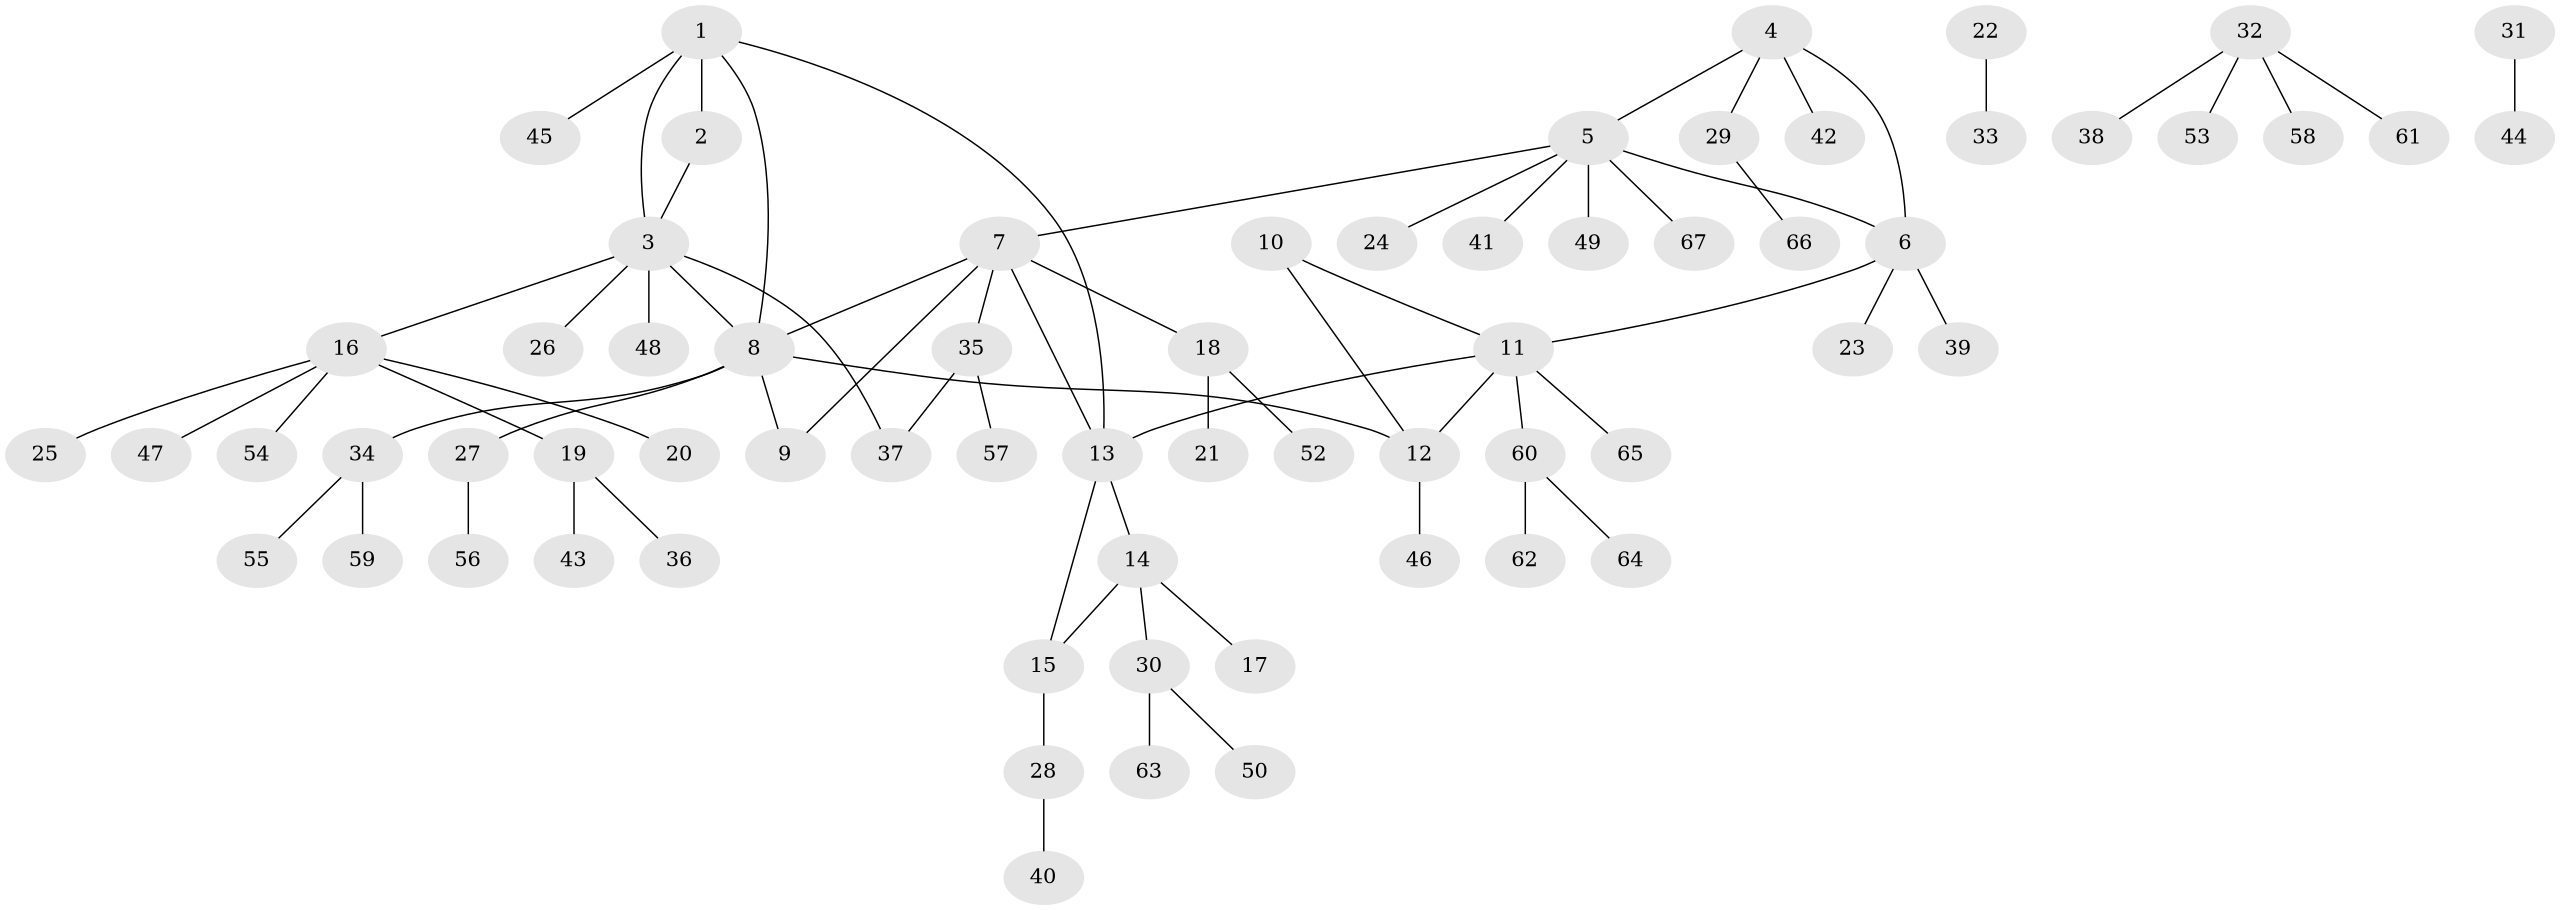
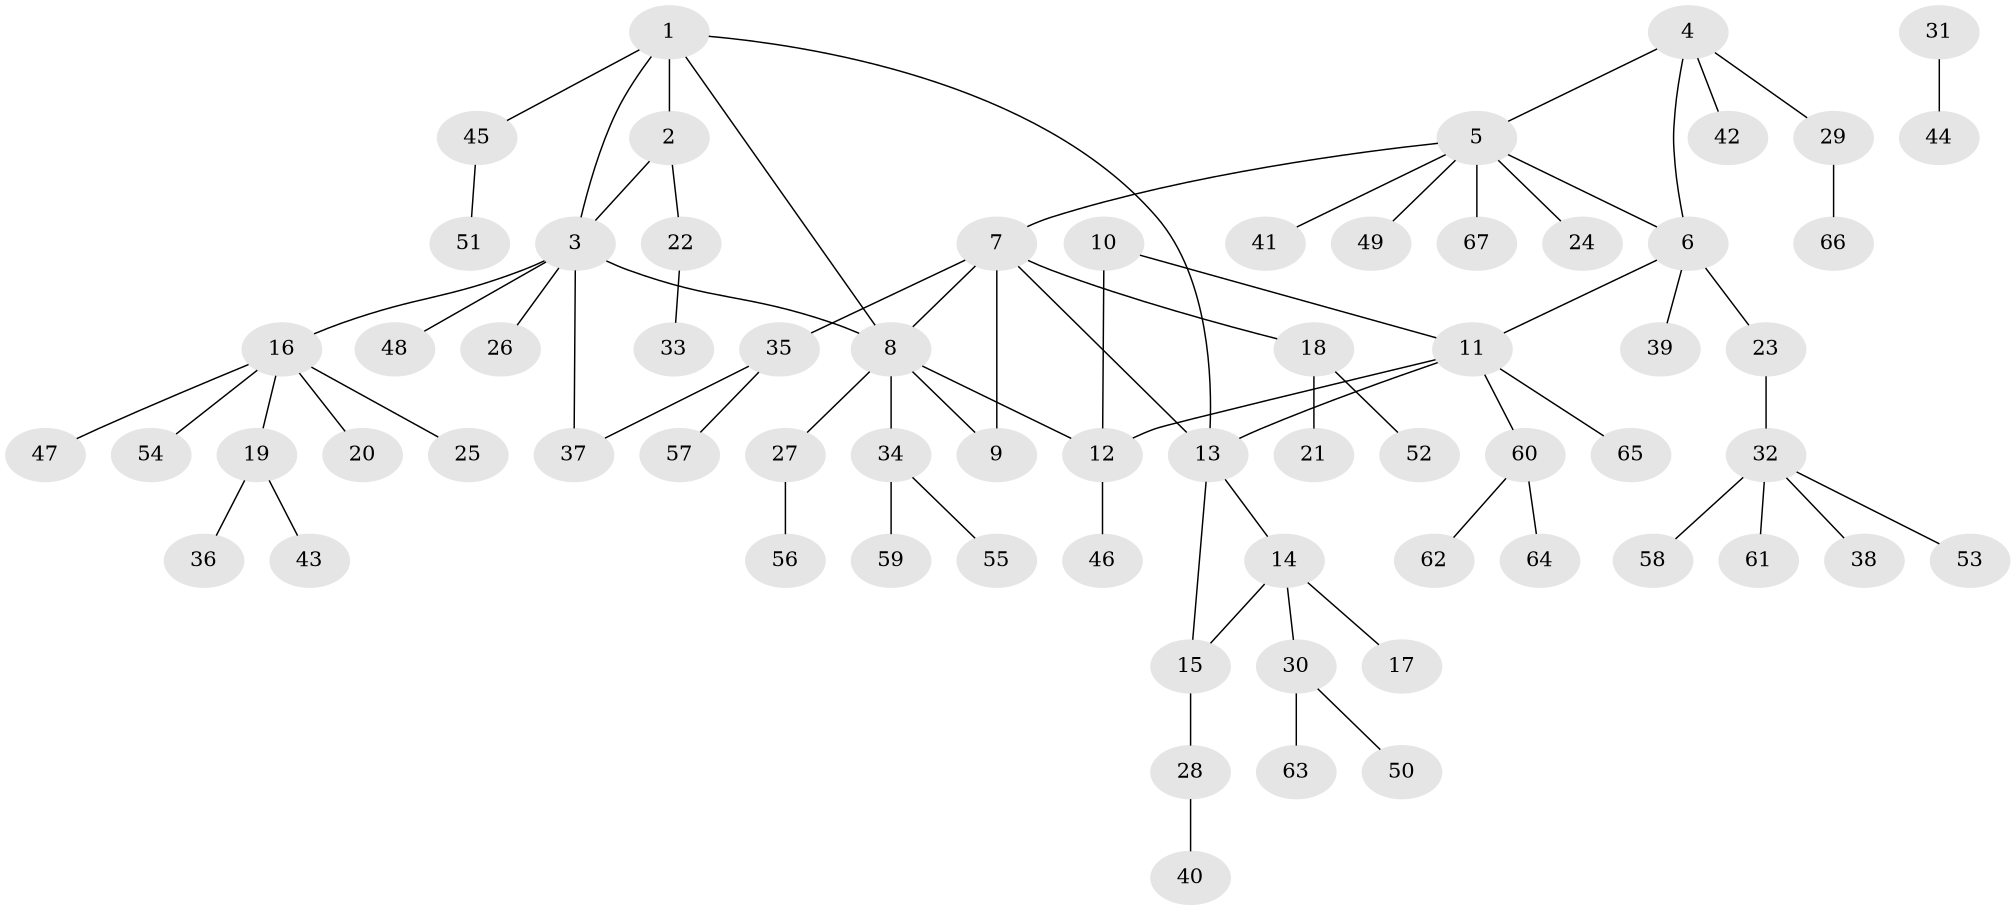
none -> (675, 191)
none -> (470, 244)
none -> (1766, 402)
